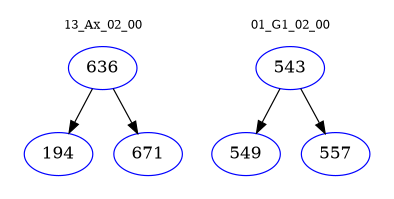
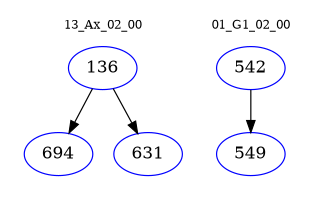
(103, 68) -> (103, 68)
(290, 68) -> (251, 68)
(59, 154) -> (59, 154)
(148, 154) -> (148, 154)
(336, 154) -> none
